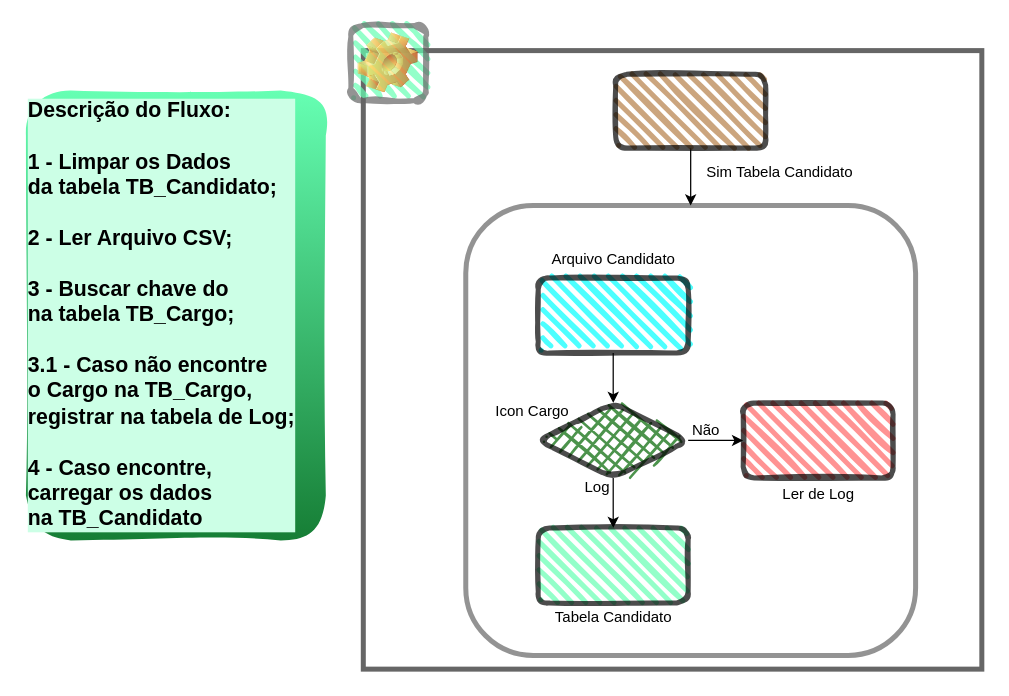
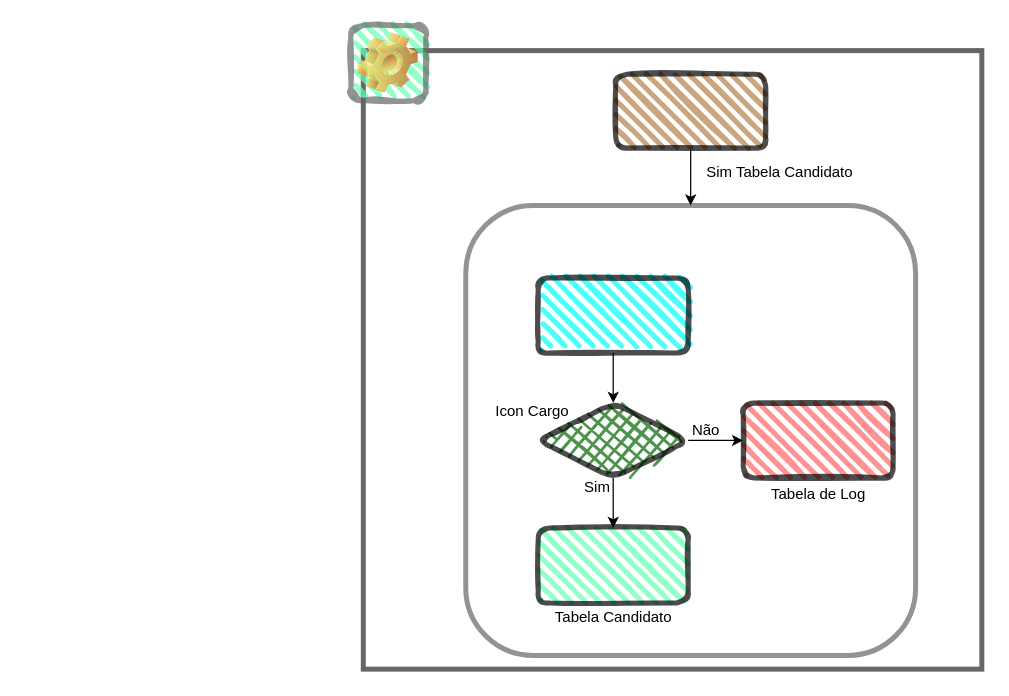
(613, 259) -> none
(176, 316) -> none
(598, 488) -> (598, 488)
(819, 494) -> (819, 494)
